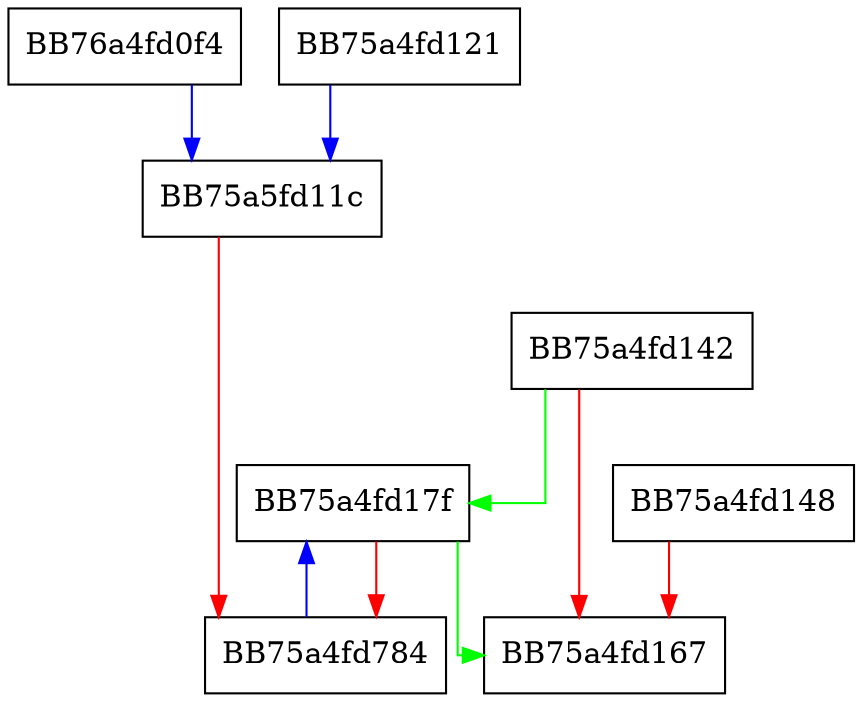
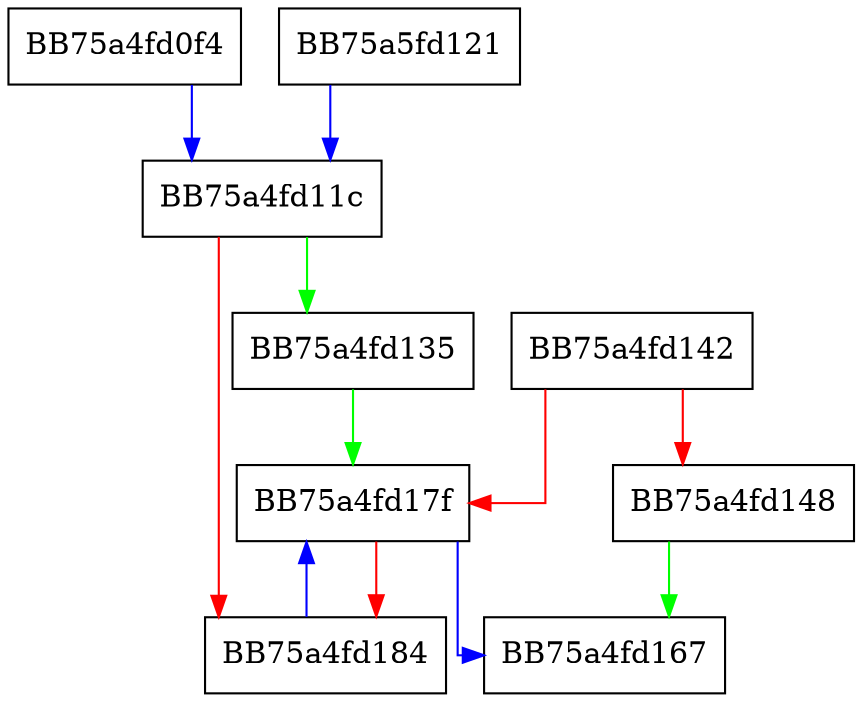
(125, 47) -> (125, 47)
(400, 47) -> (400, 47)
(262, 199) -> (262, 199)
none -> (353, 351)
(545, 474) -> (545, 474)
(579, 493) -> (683, 416)
(669, 568) -> (669, 568)
(458, 601) -> (458, 601)
(326, 655) -> (326, 655)
